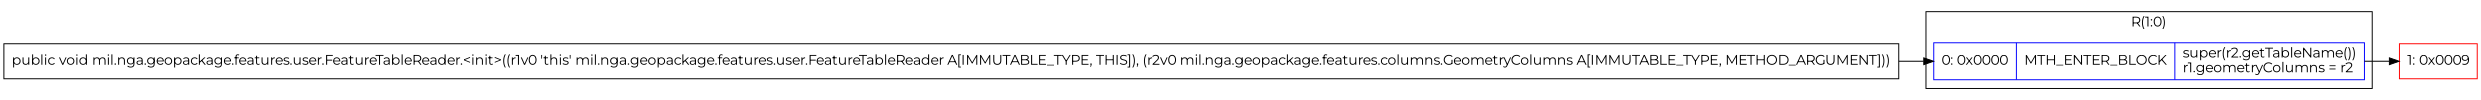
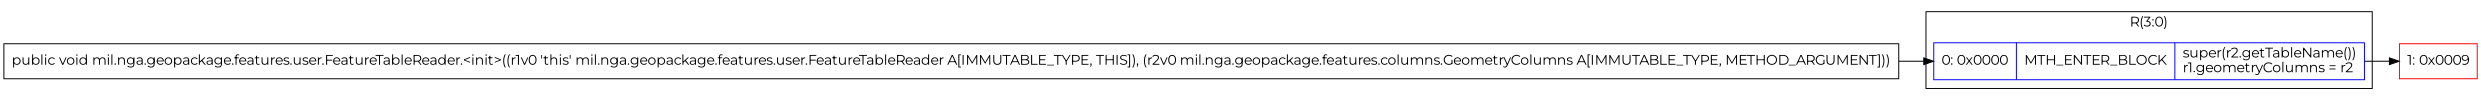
(2149, 23) -> (2149, 23)
